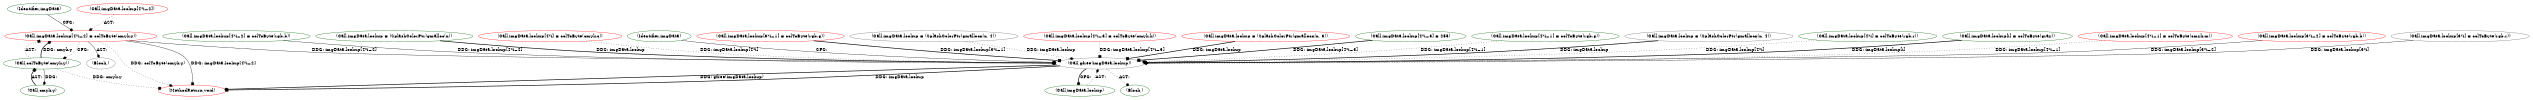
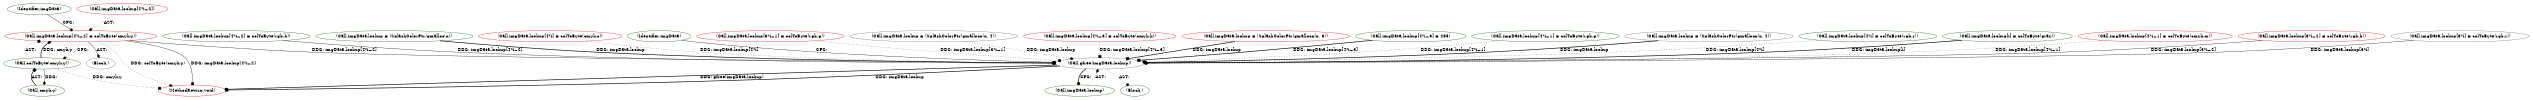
(936, 52) -> (936, 52)
